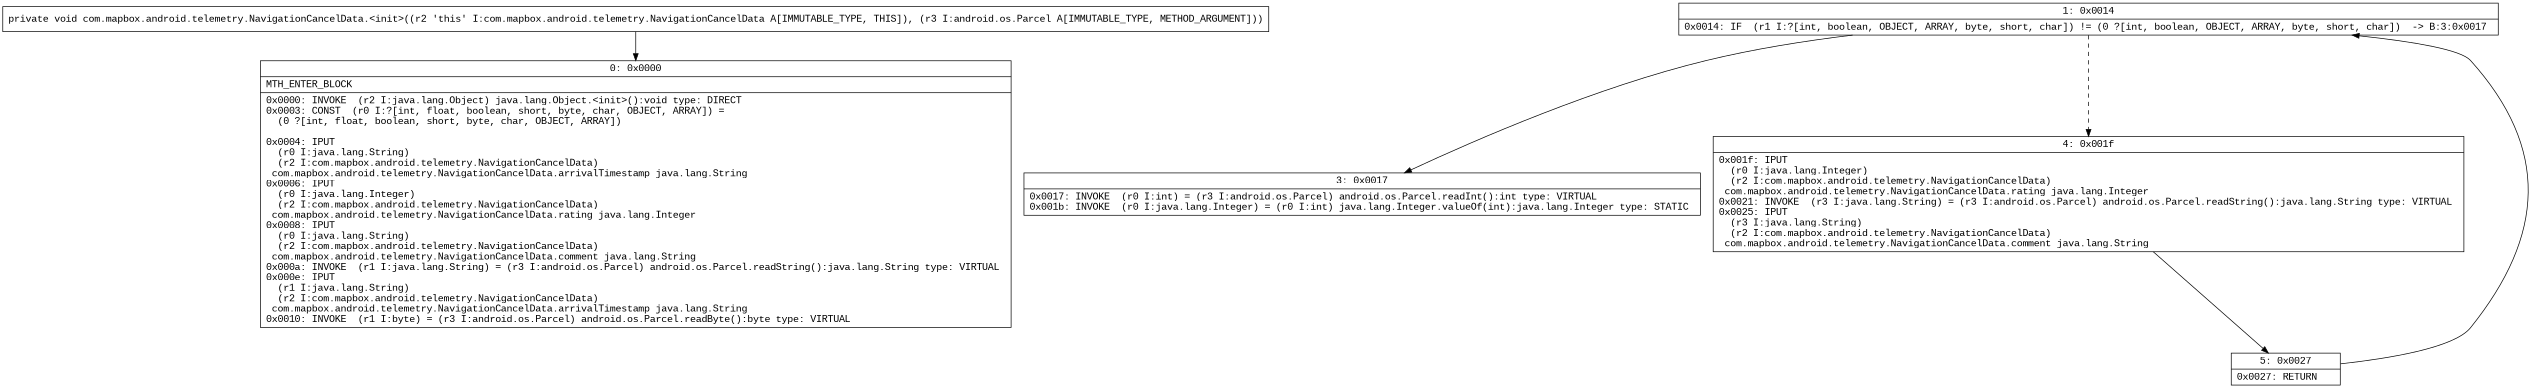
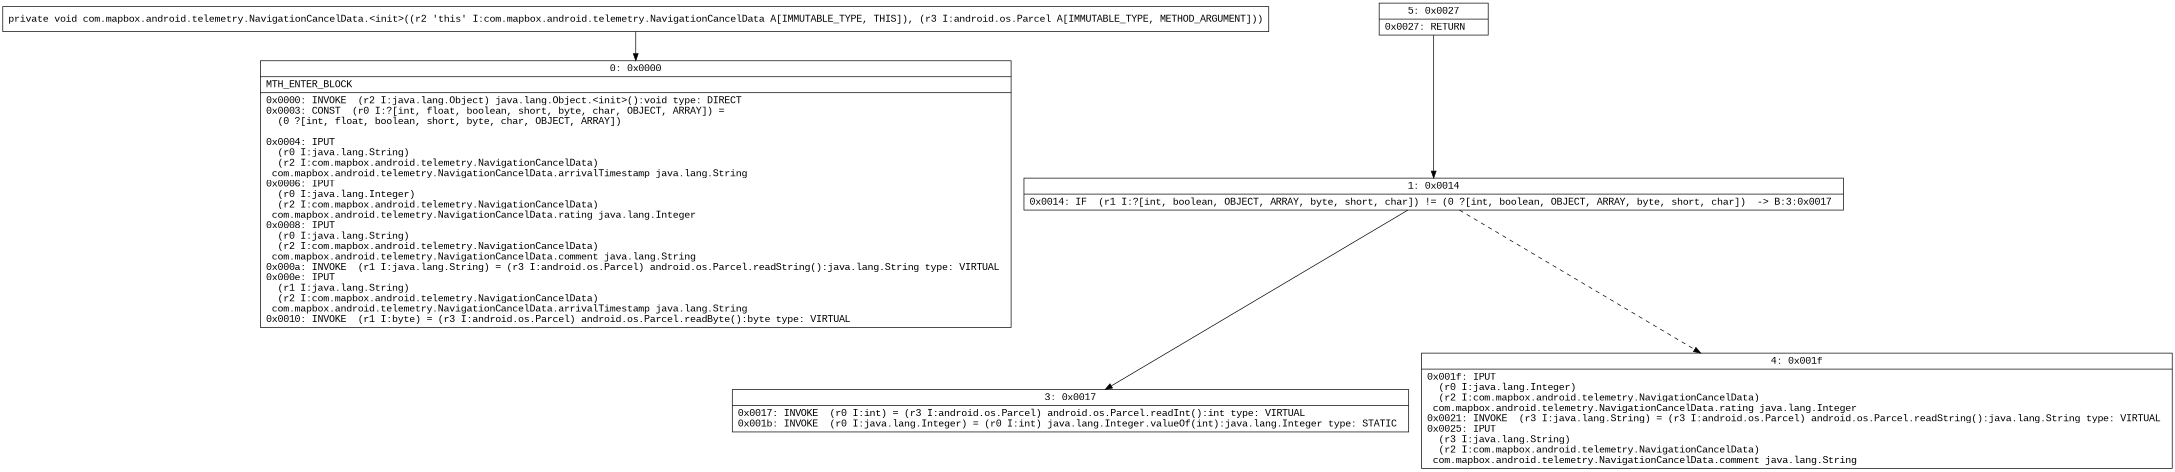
(2208, 300) -> none
